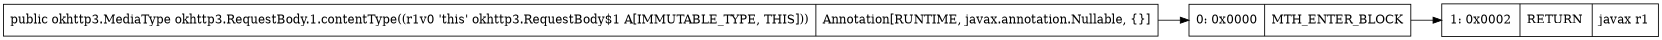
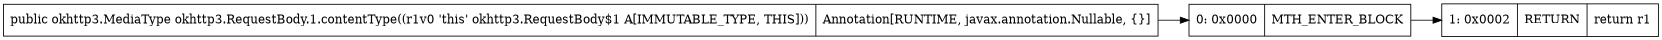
(1624, 20) -> (1623, 20)
